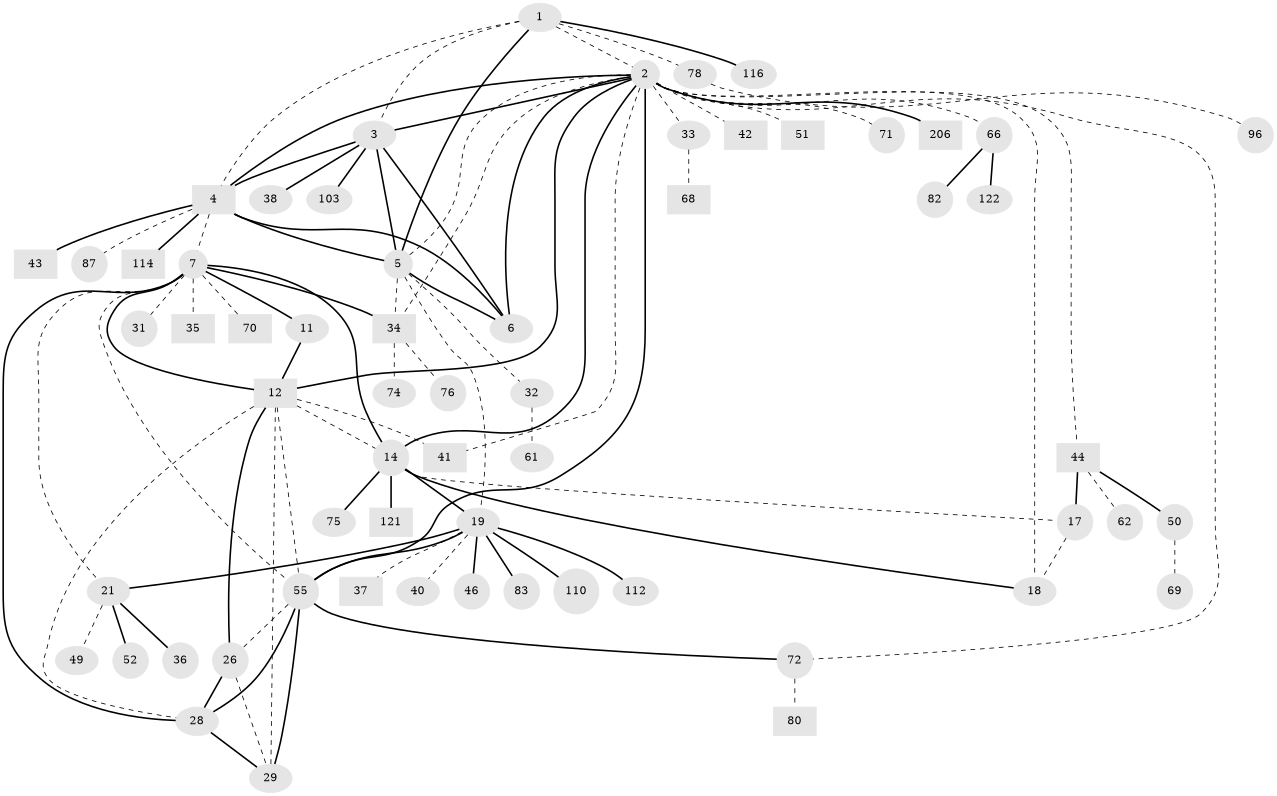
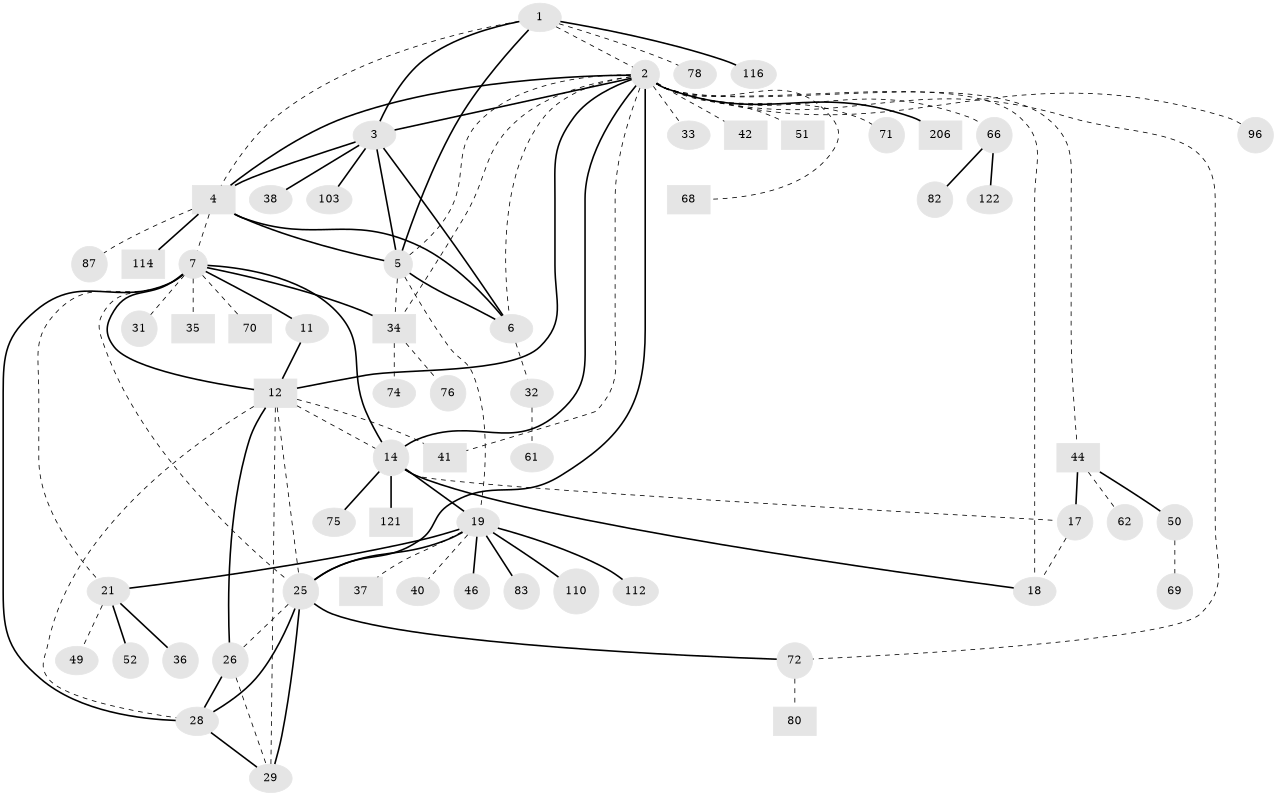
(435, 52) -> (435, 52)
(1017, 95) -> (905, 109)
(519, 164) -> (519, 164)
(689, 167) -> (833, 119)
(36, 264) -> none
(465, 327) -> (522, 362)
(301, 591) -> (301, 591)
